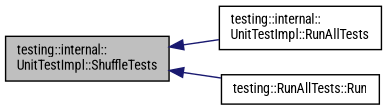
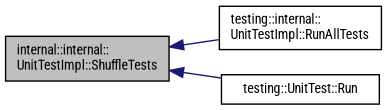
(87, 59) -> (87, 59)
(300, 89) -> (300, 89)
